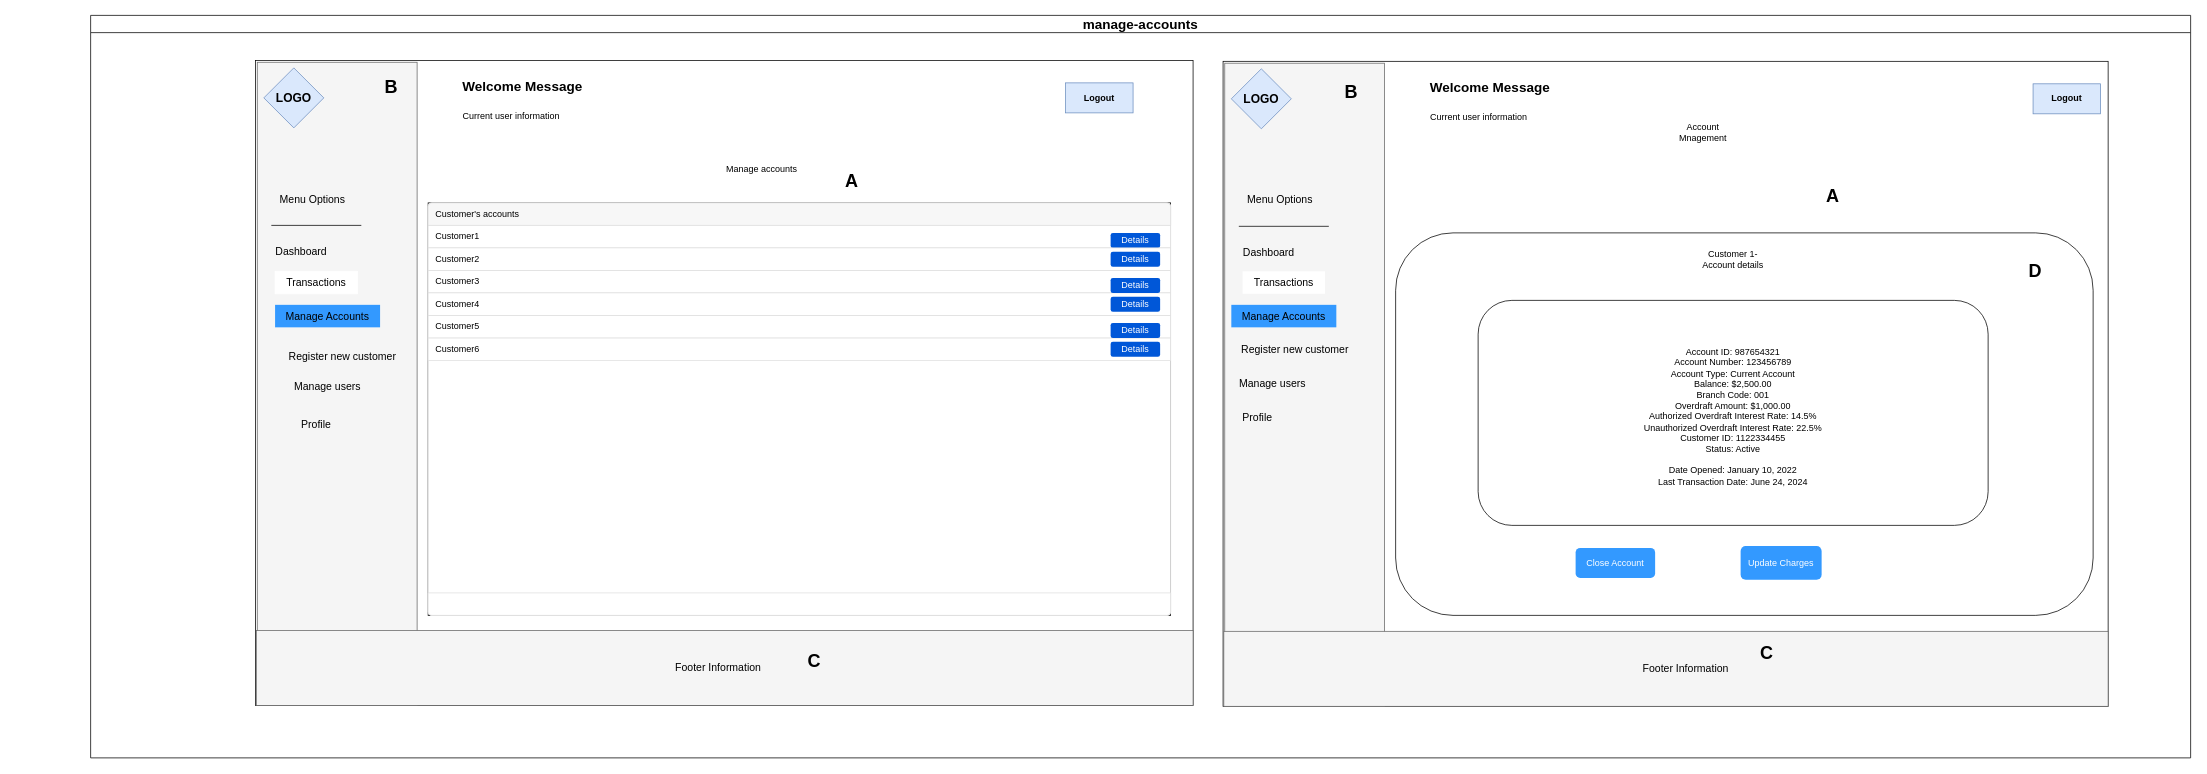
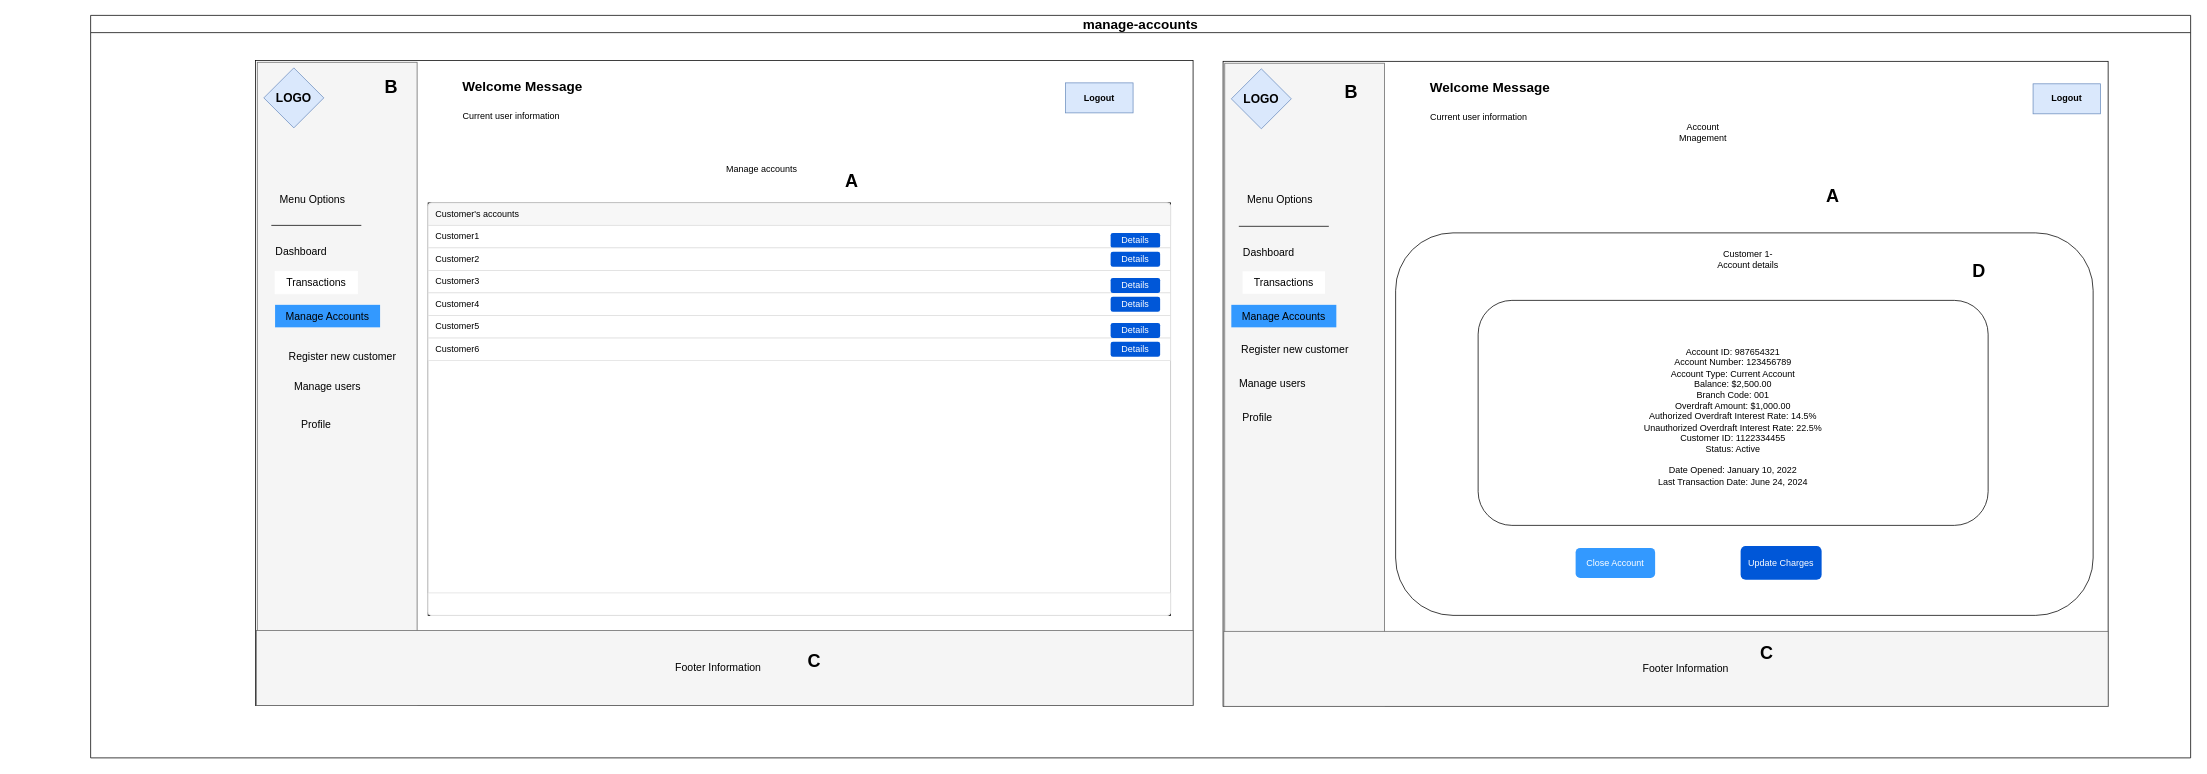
(1733, 259) -> (1748, 259)
(2035, 270) -> (1979, 270)
(1781, 563) -> (1781, 563)
